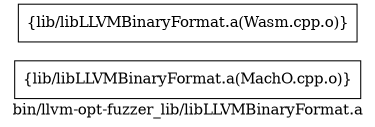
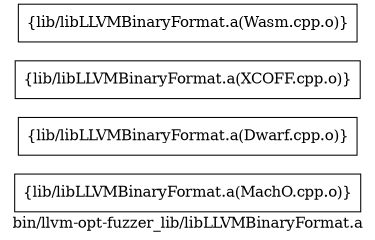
none -> (188, 80)
none -> (188, 136)
